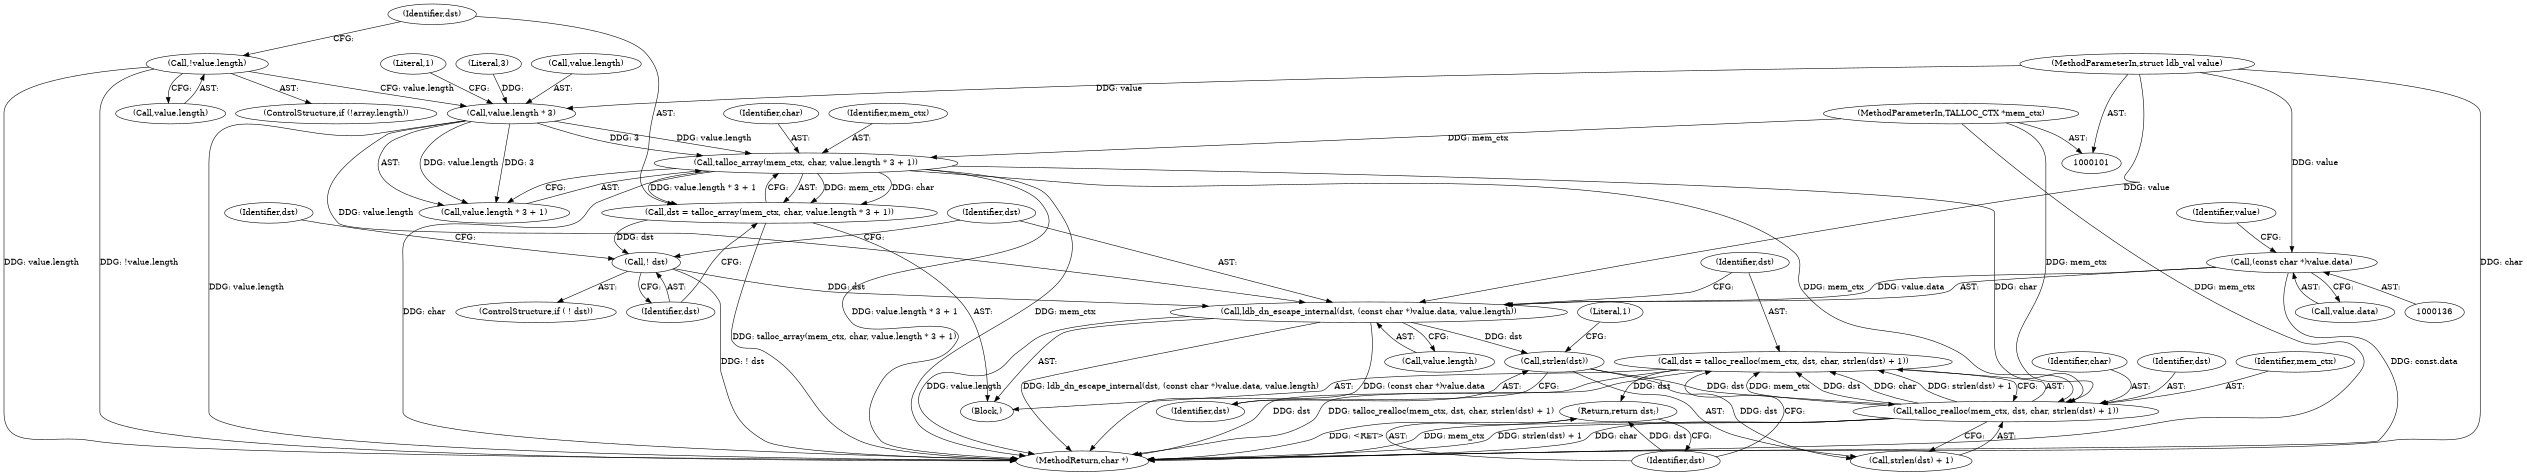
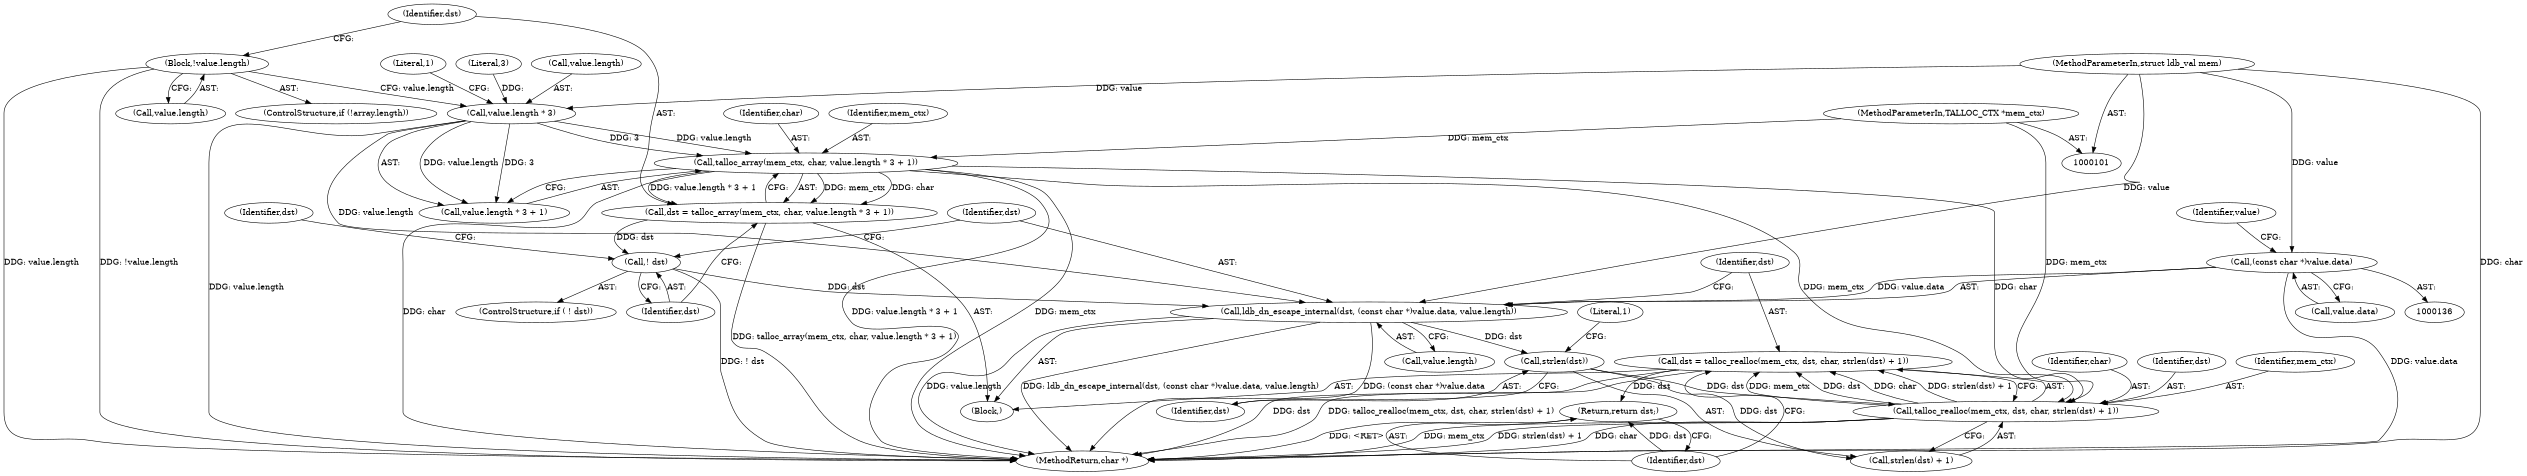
(207, 64) -> (207, 64)
(2137, 64) -> (2137, 64)
(2373, 288) -> (2395, 278)
(2424, 362) -> (2424, 362)
(2010, 439) -> none
